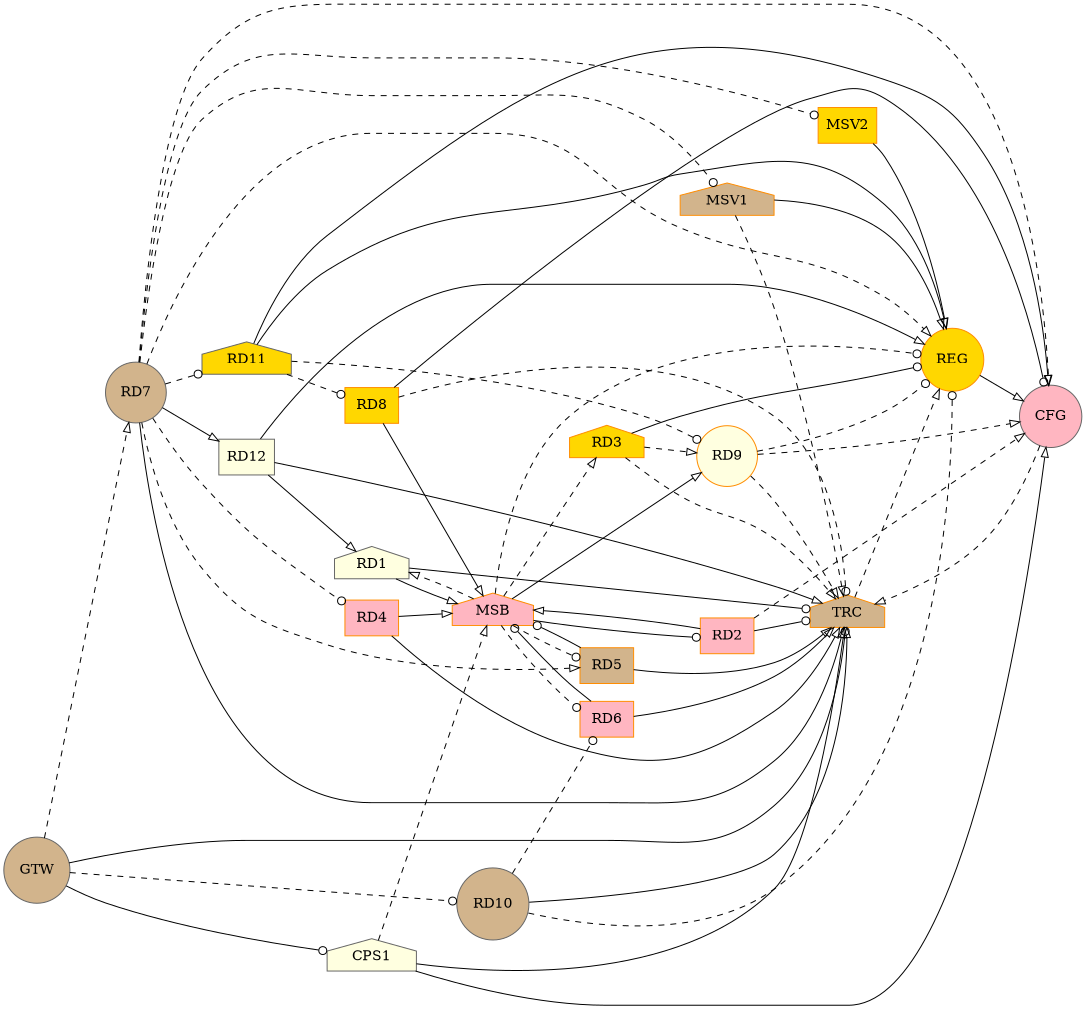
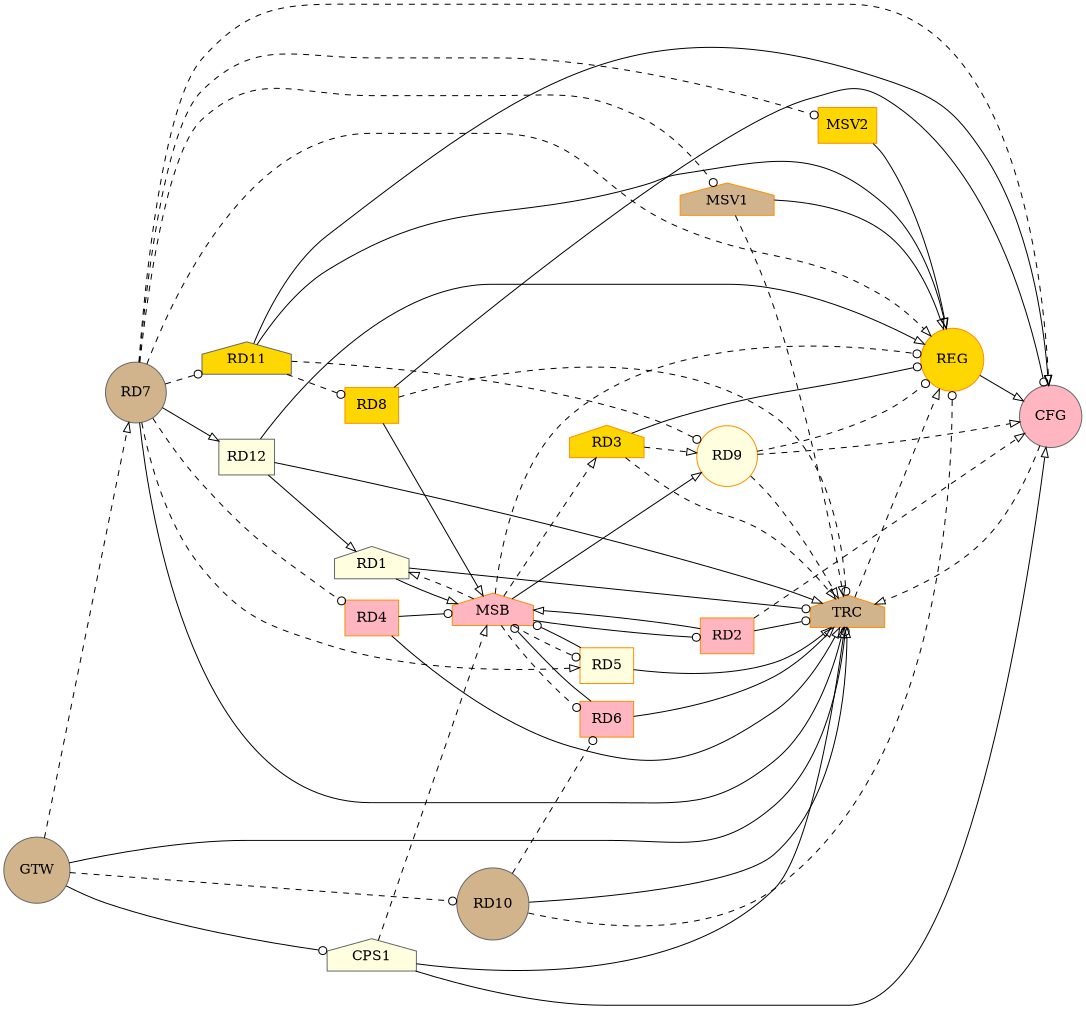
(420, 615) -> (421, 615)
(607, 666) -> (607, 666)
